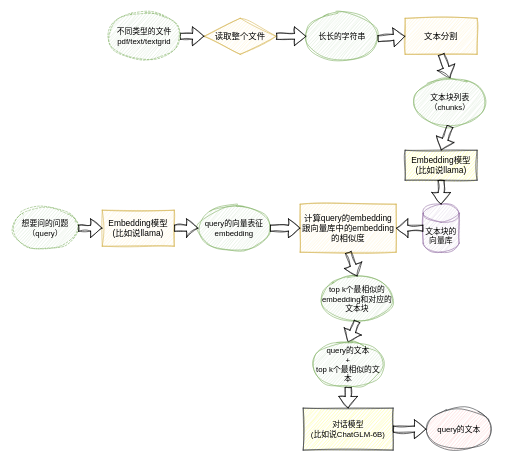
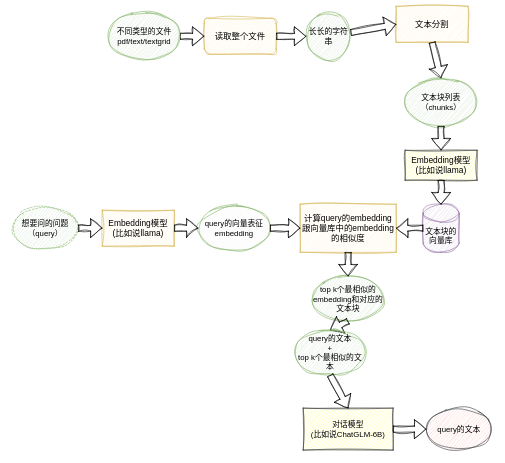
(144, 36) -> (144, 36)
(240, 36) -> (240, 36)
(342, 36) -> (329, 36)
(441, 36) -> (432, 24)
(450, 102) -> (441, 102)
(234, 228) -> (234, 228)
(357, 299) -> (348, 299)
(348, 365) -> (330, 353)
